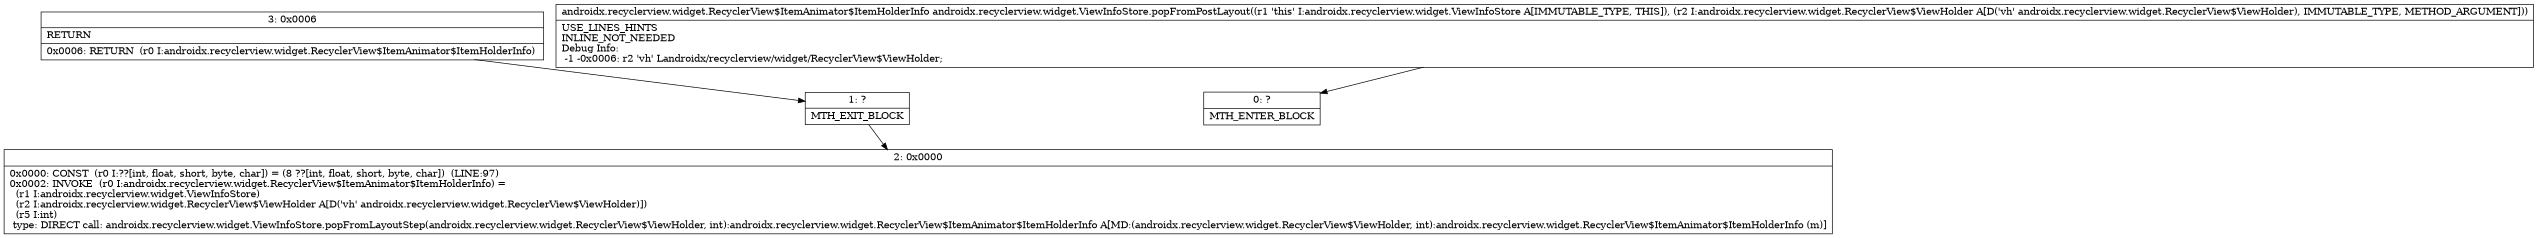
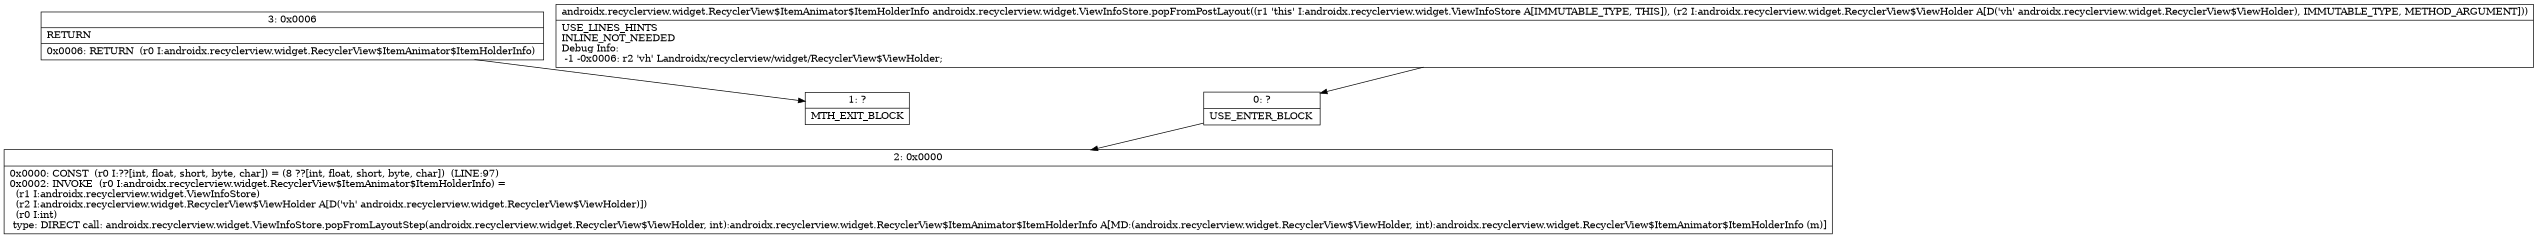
(1262, 116) -> (1261, 116)
(876, 134) -> (1151, 136)
(34, 215) -> (34, 215)
